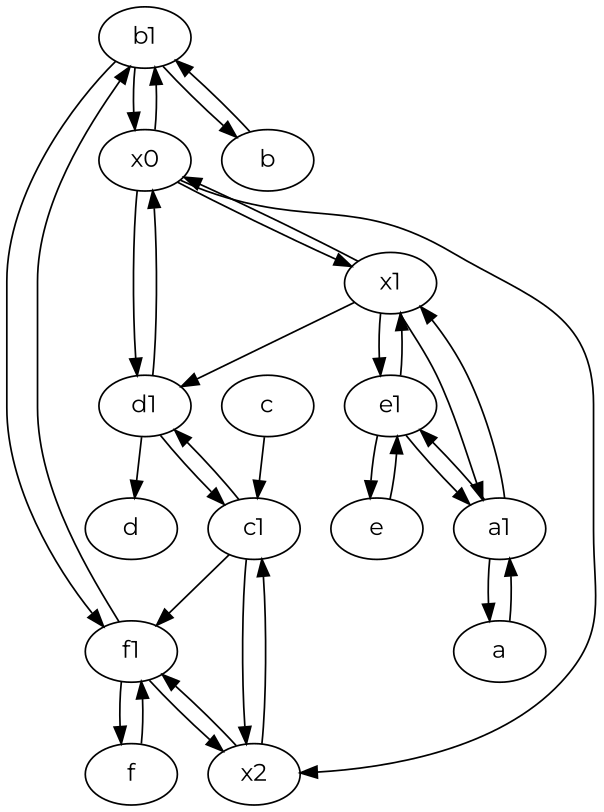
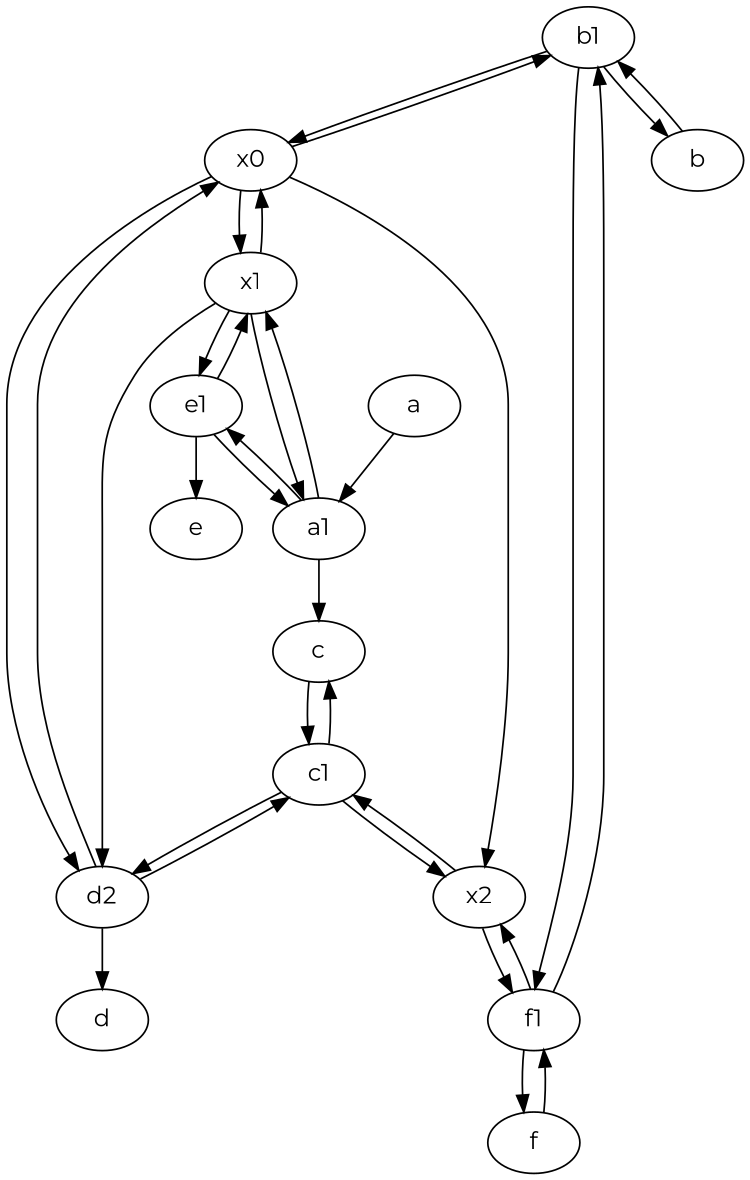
(145, 406) -> (102, 897)
(394, 477) -> none
(488, 581) -> (319, 582)
(199, 584) -> (330, 721)
